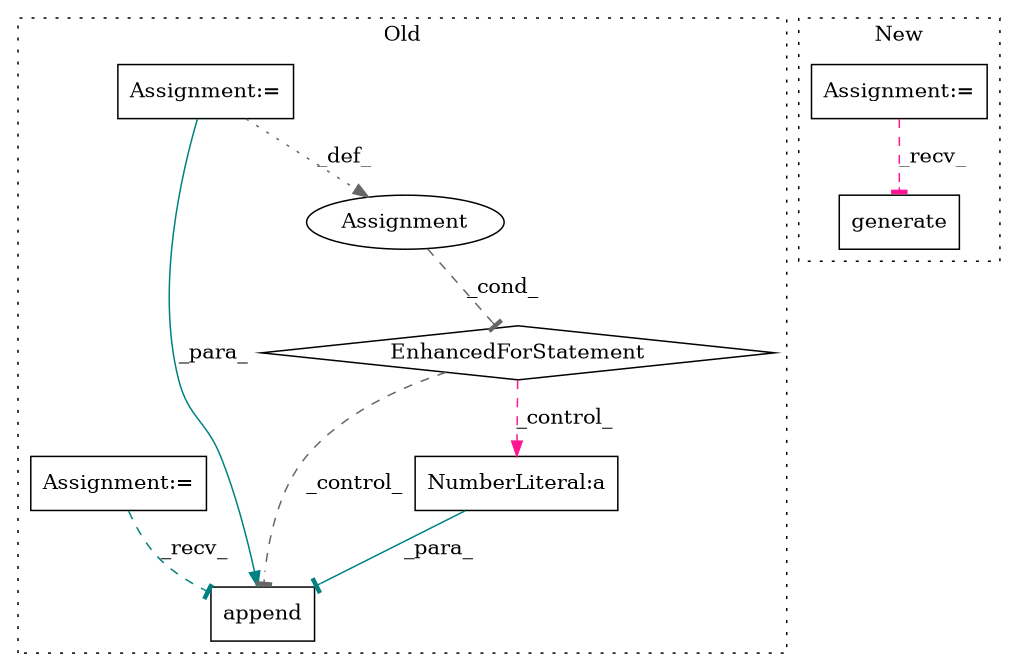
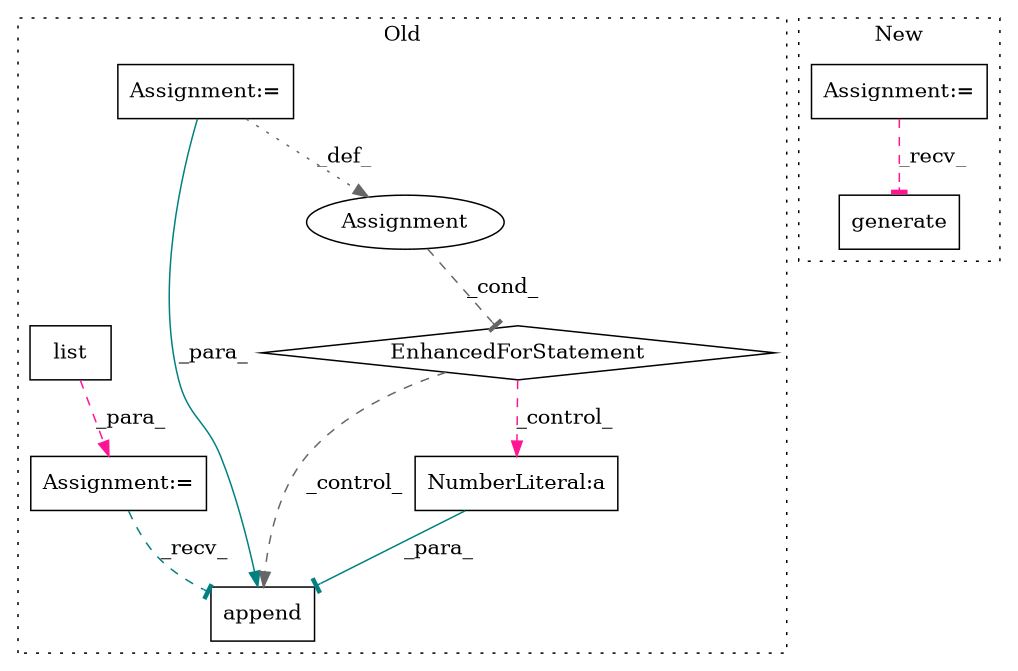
none -> (71, 353)
(320, 442) -> (320, 442)
